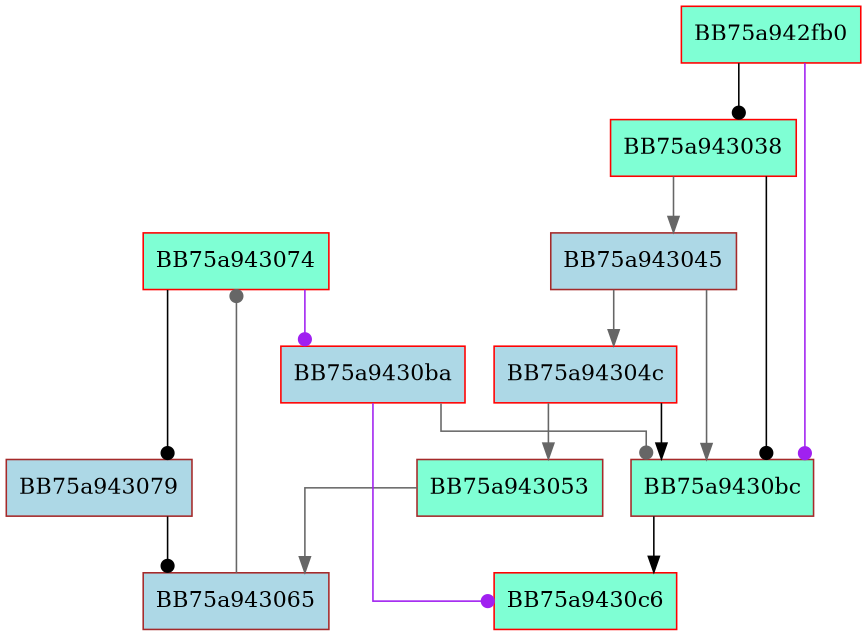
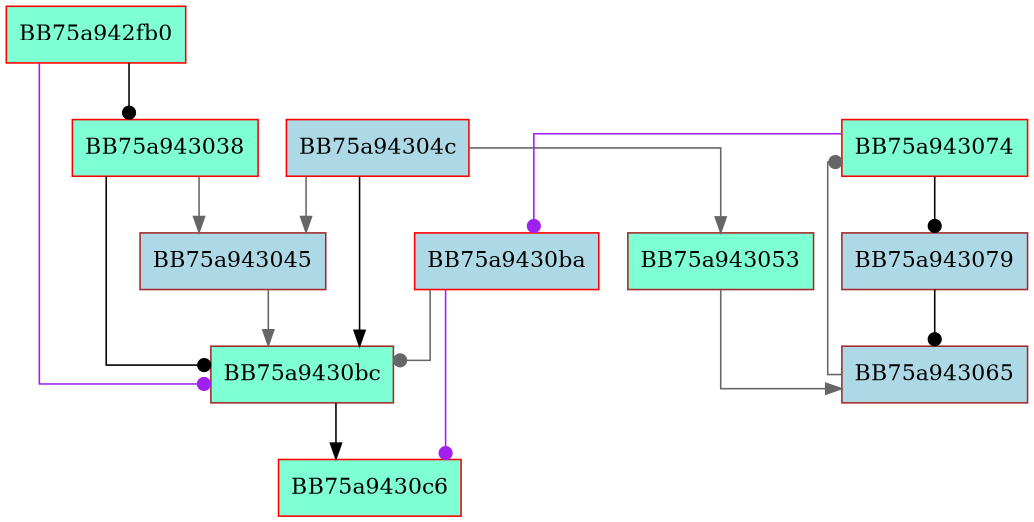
(614, 310) -> (306, 197)
